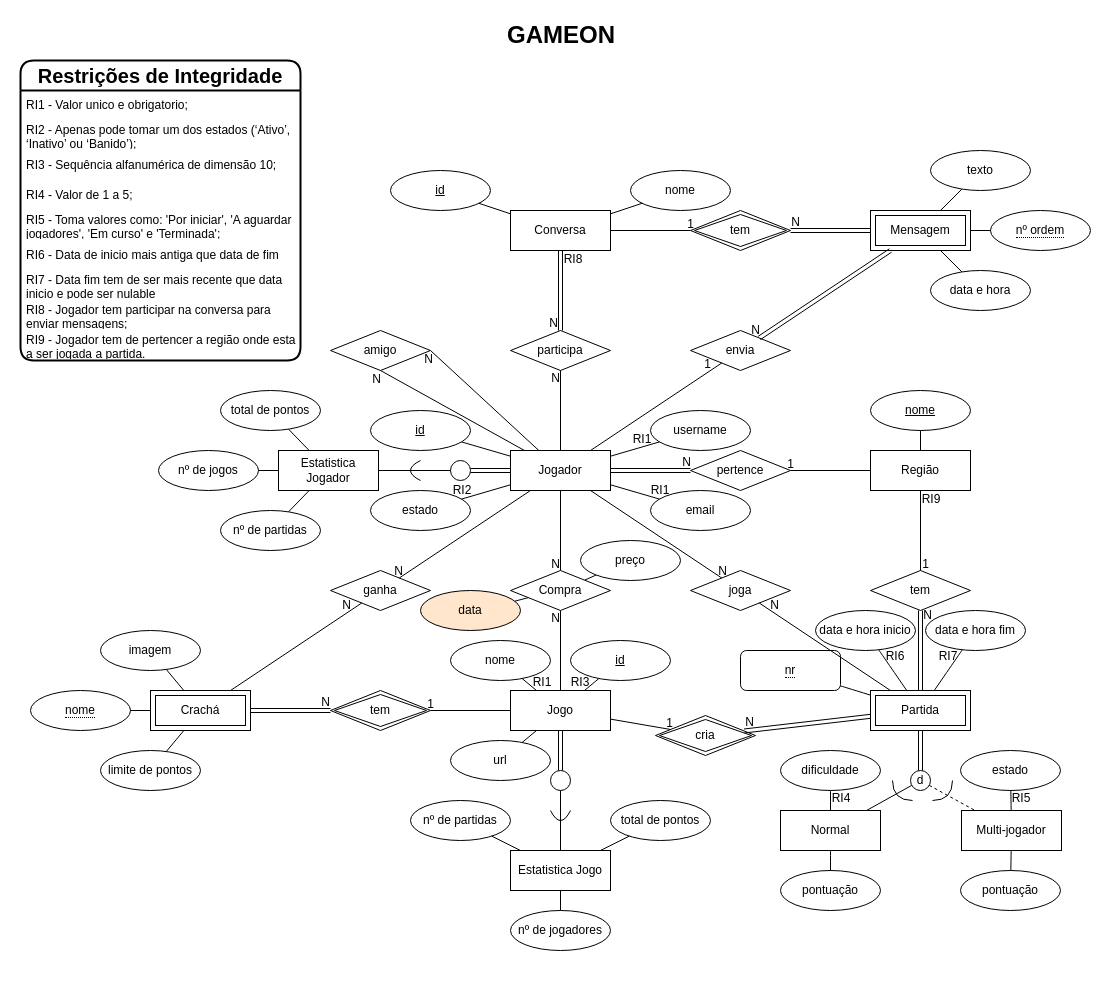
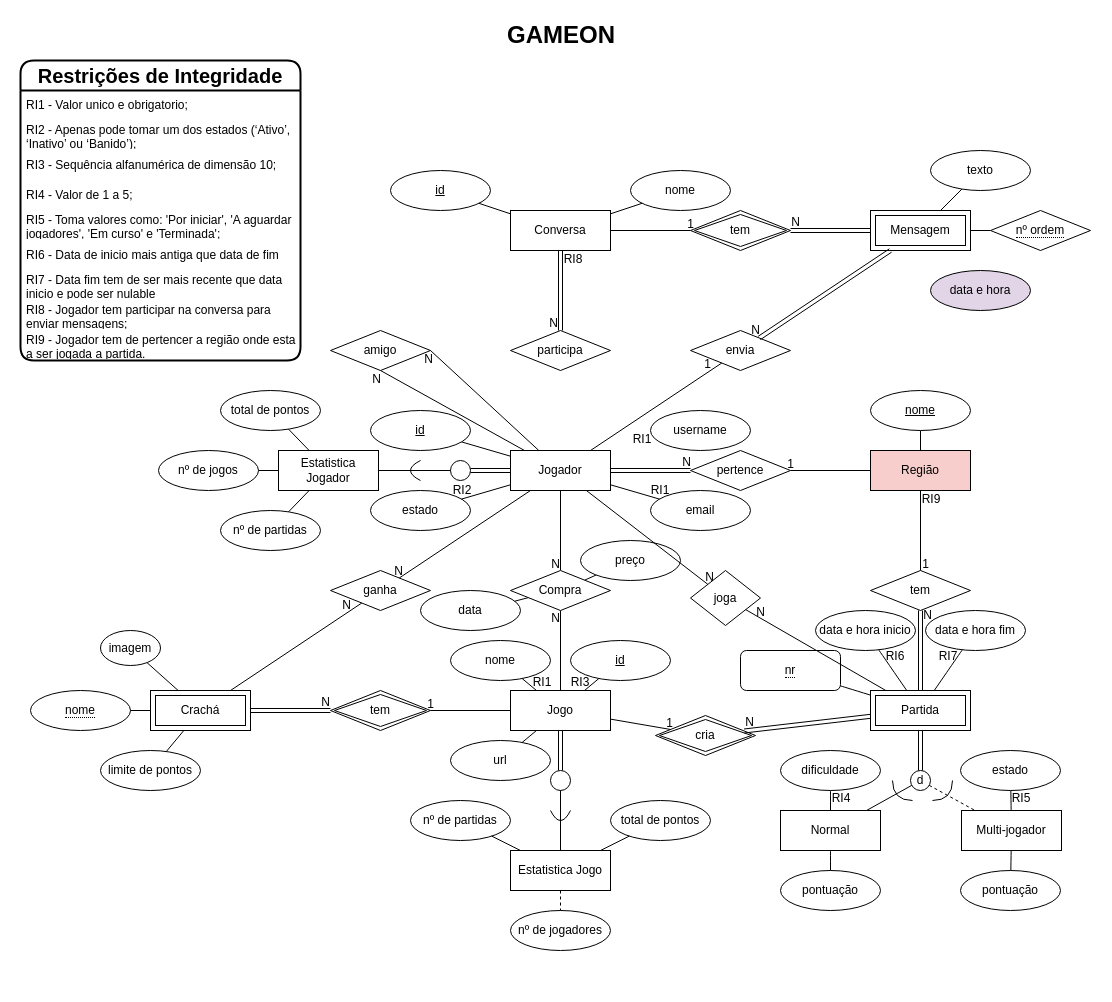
(1041, 231) -> (1041, 231)
(951, 261) -> none
(981, 291) -> (981, 291)
(561, 411) -> none
(635, 449) -> none
(921, 471) -> (921, 471)
(741, 591) -> (726, 598)
(471, 611) -> (471, 611)
(151, 651) -> (131, 648)
(561, 901) -> (561, 901)
